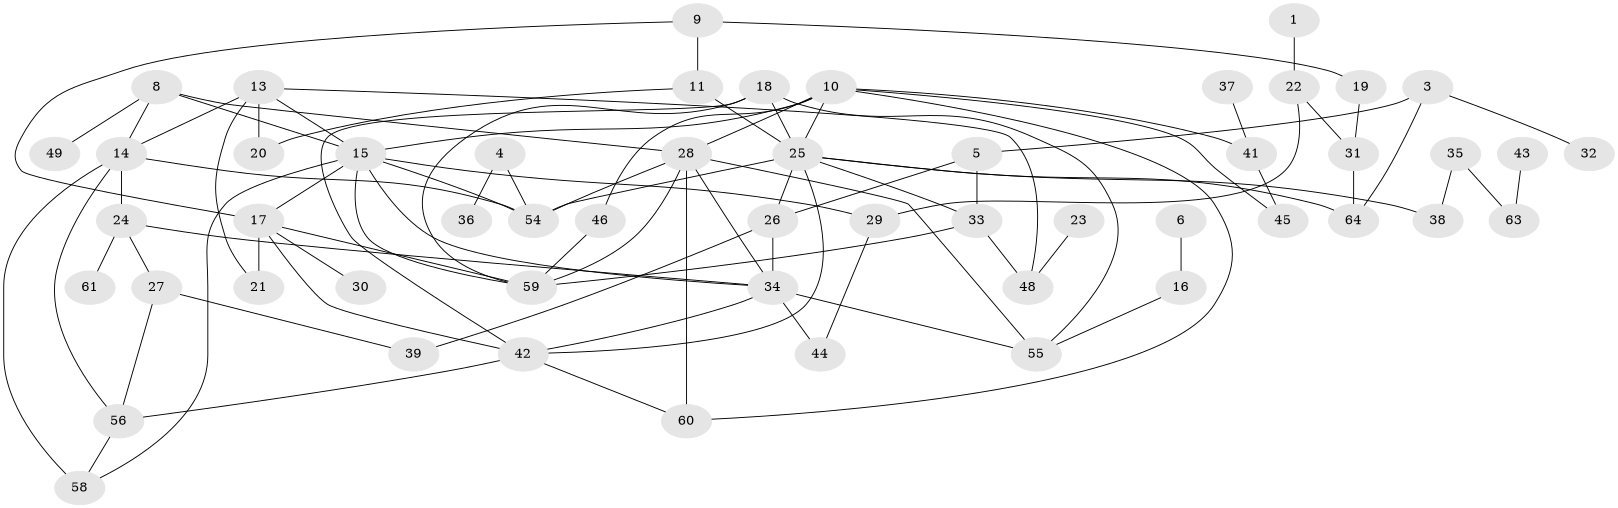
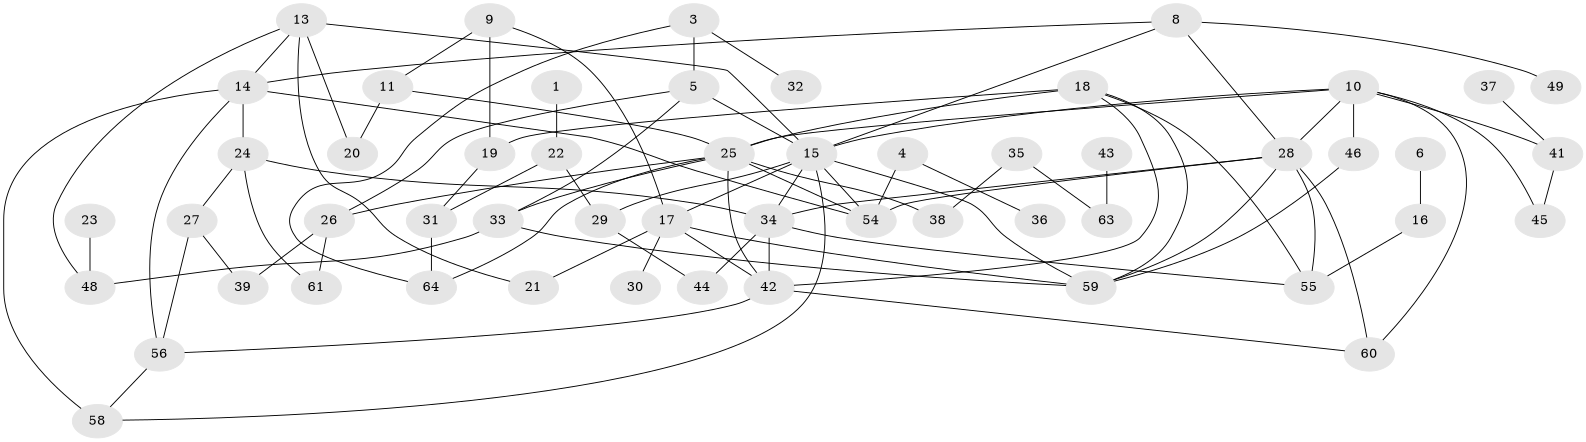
none -> (782, 110)
none -> (753, 121)
(773, 253) -> (324, 249)
